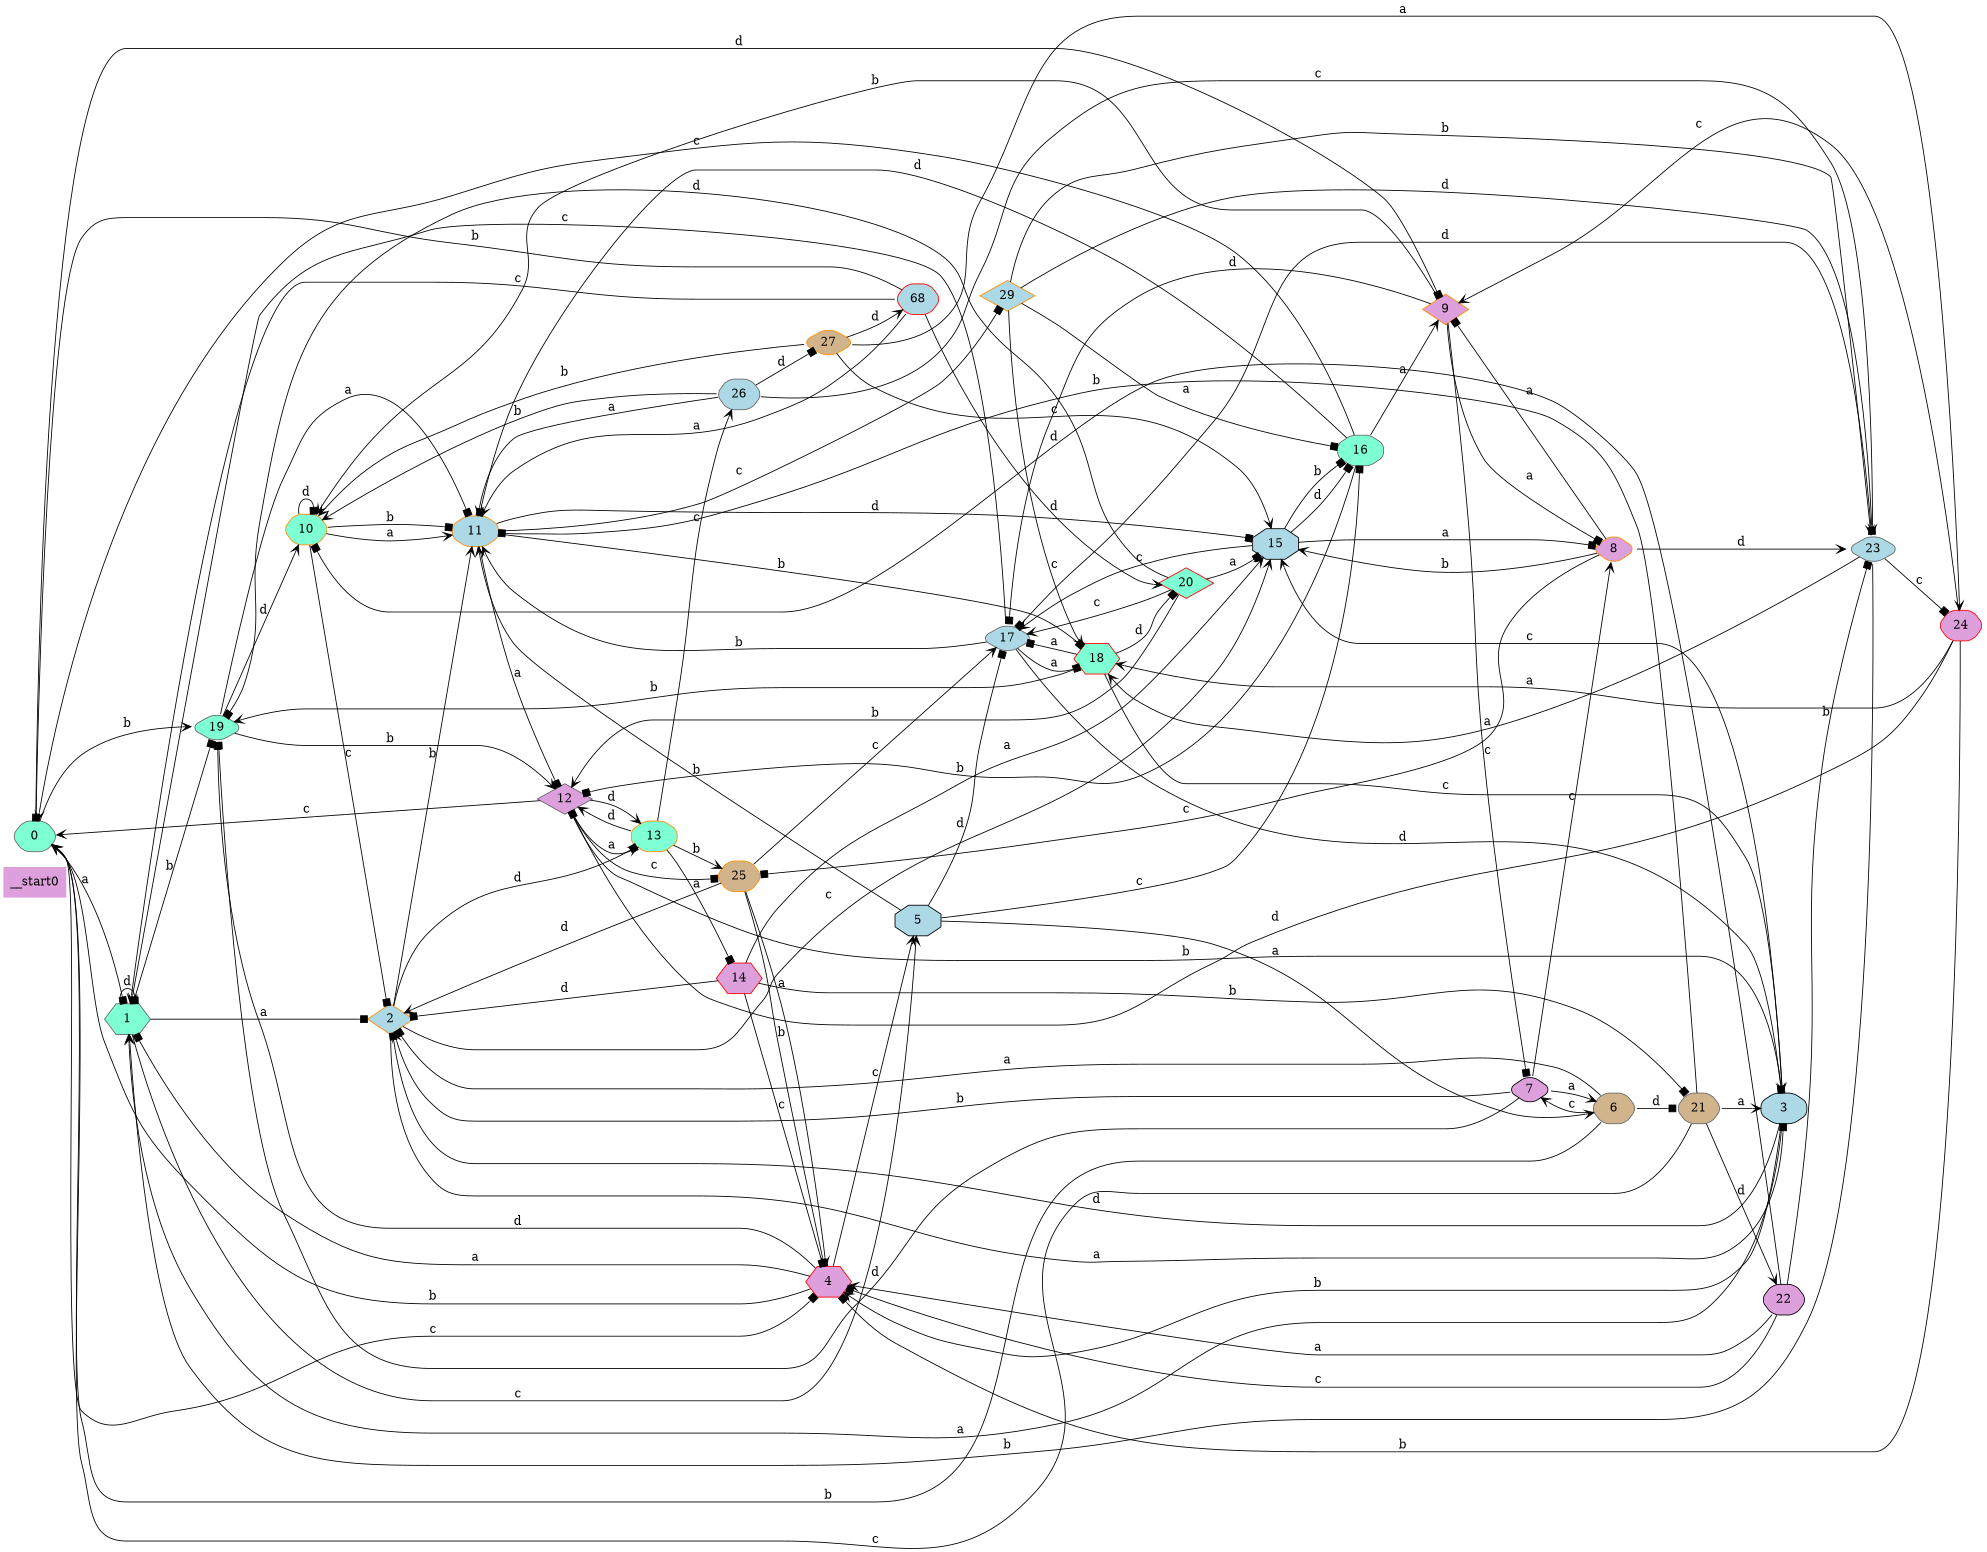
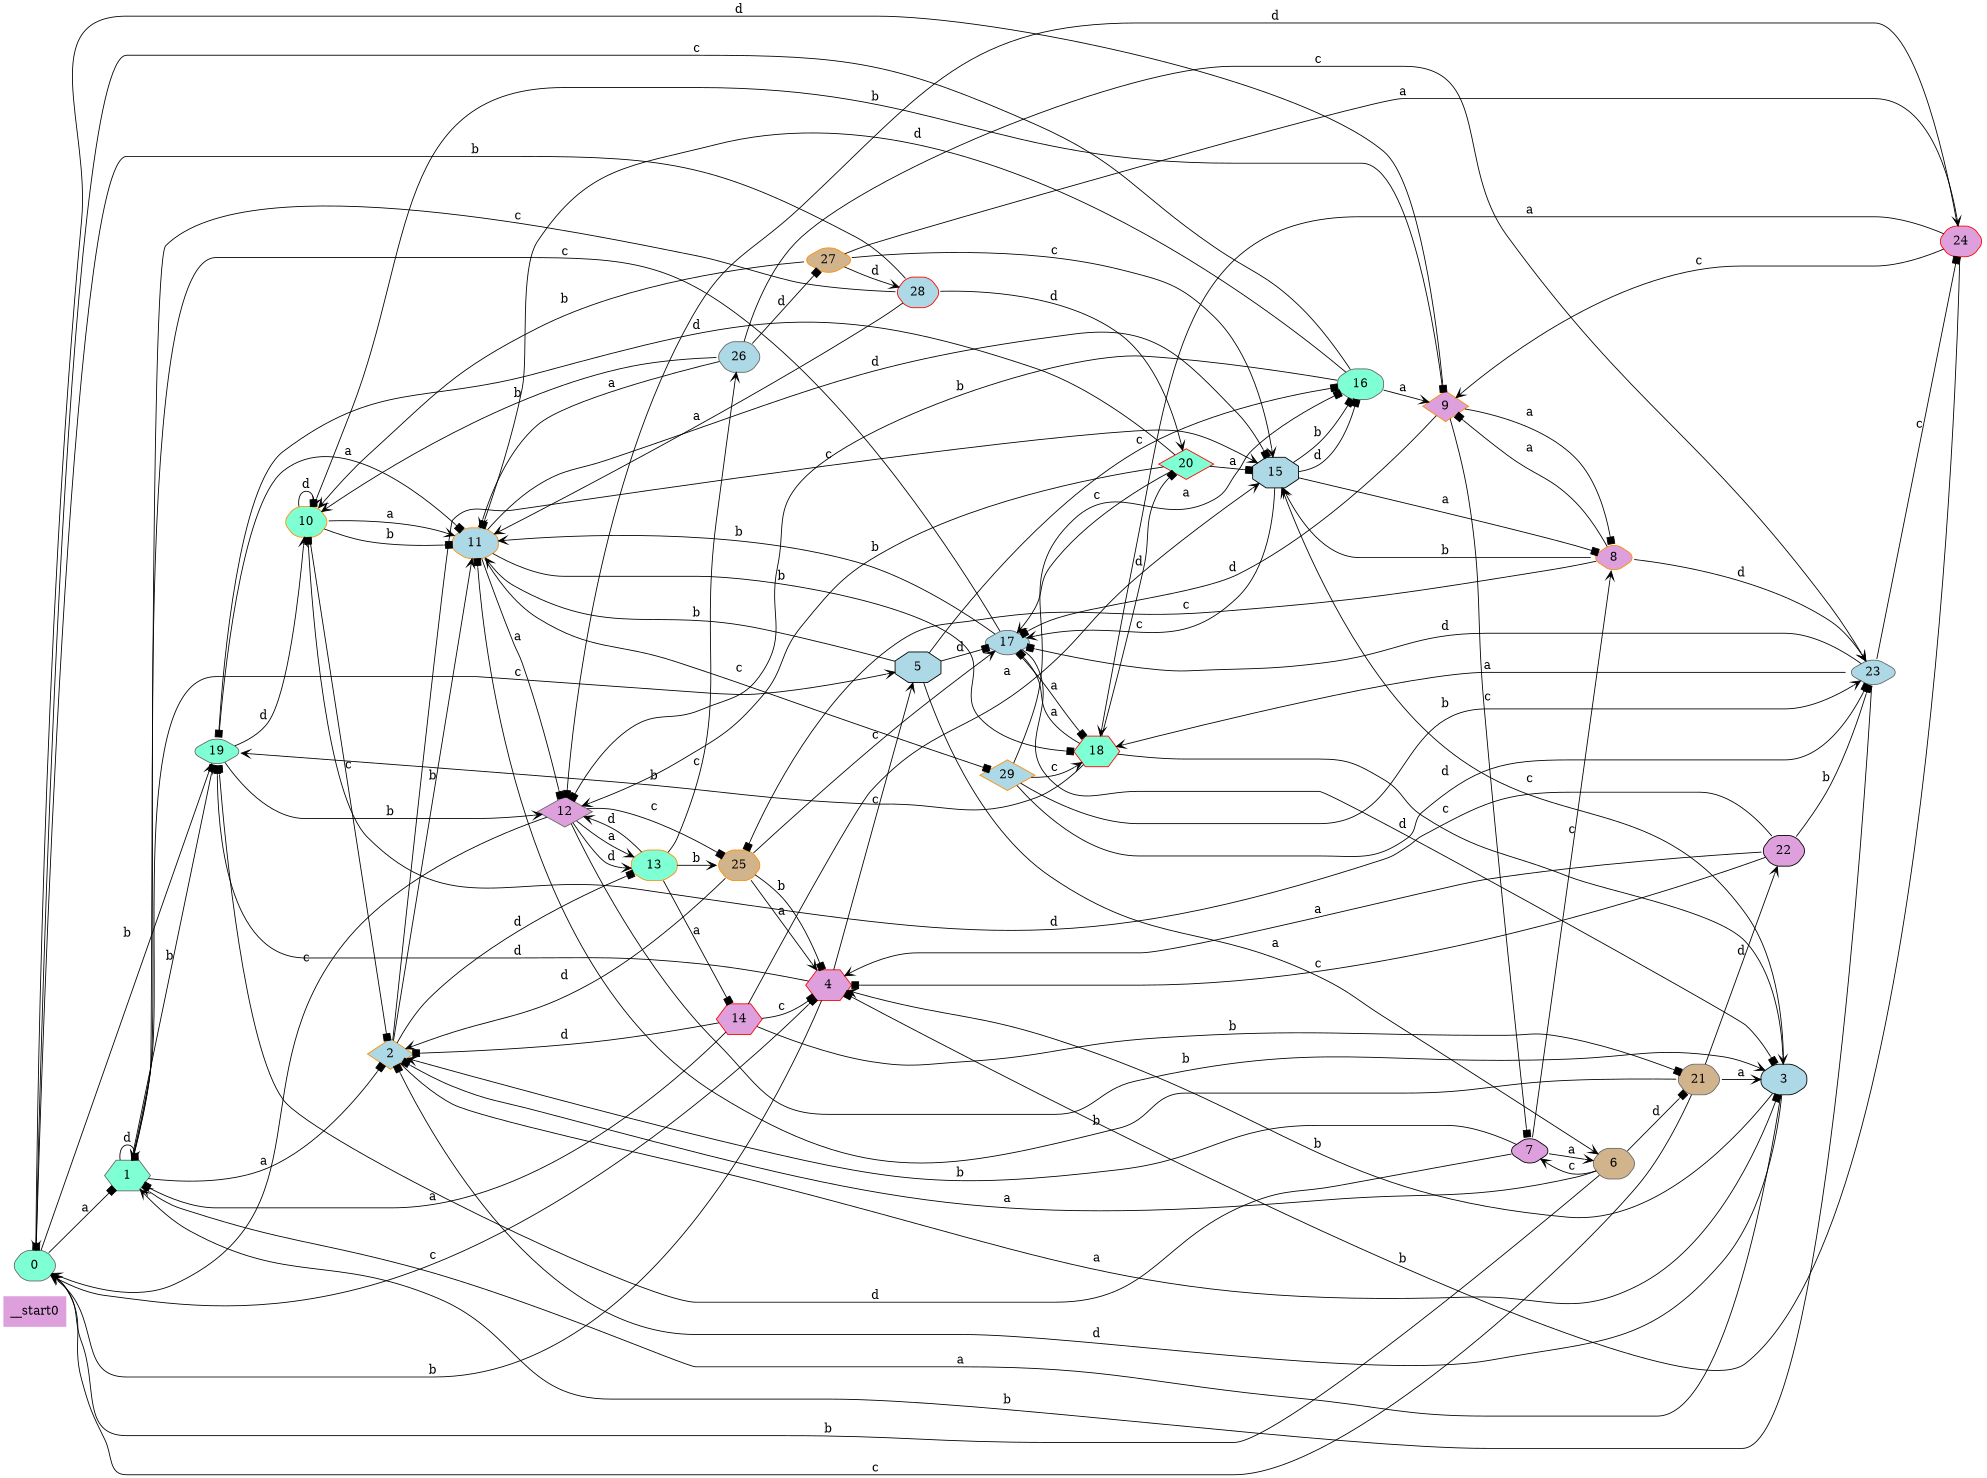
(918, 299) -> (918, 292)
(429, 1264) -> (462, 1197)
